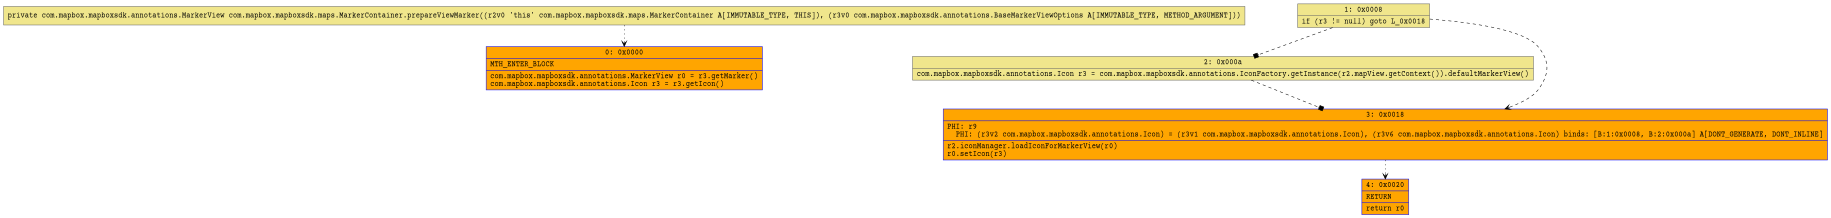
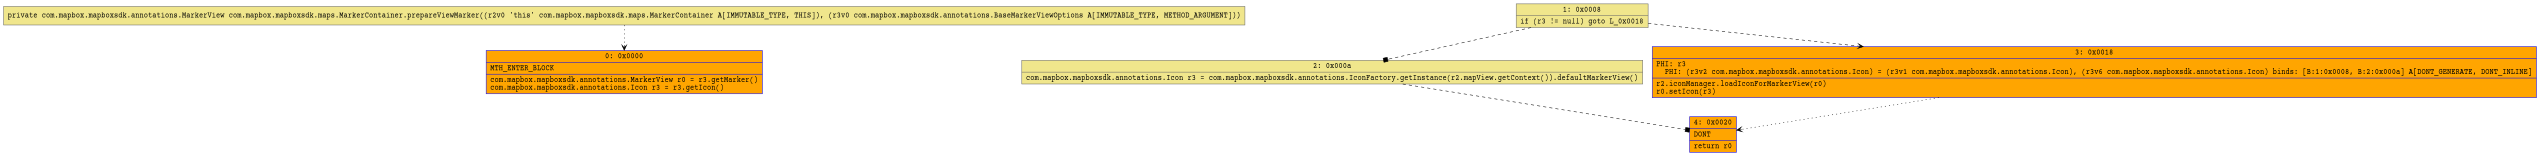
(1285, 94) -> (1544, 107)
(965, 127) -> (1674, 64)
(1379, 197) -> (1702, 134)
